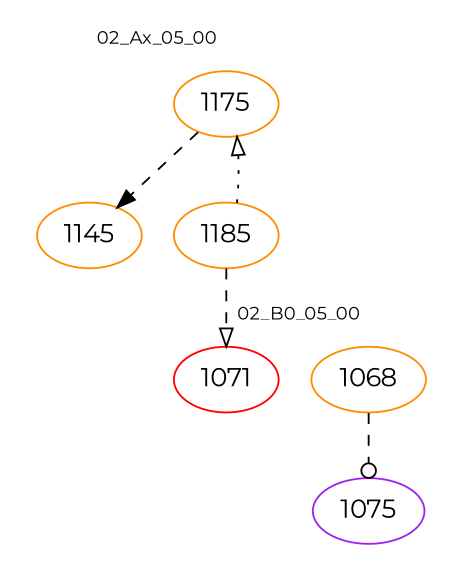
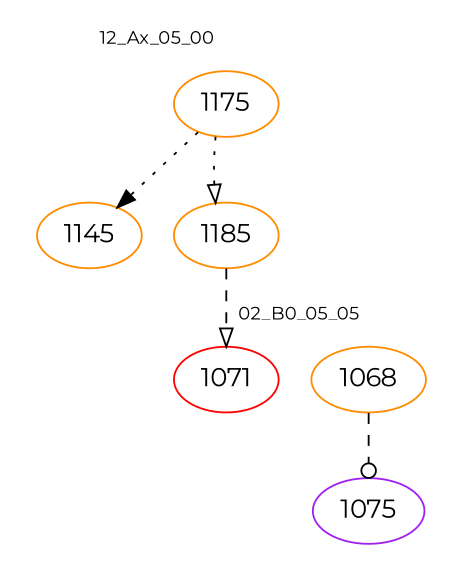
(158, 39) -> (158, 39)
(164, 164) -> (164, 164)
(238, 179) -> (214, 161)
(299, 315) -> (299, 315)
